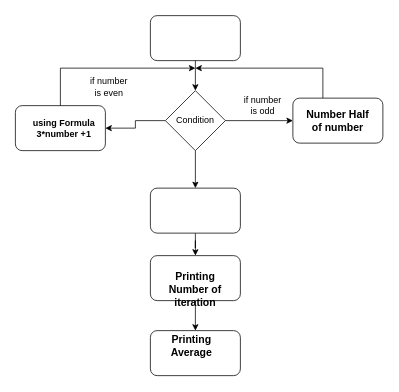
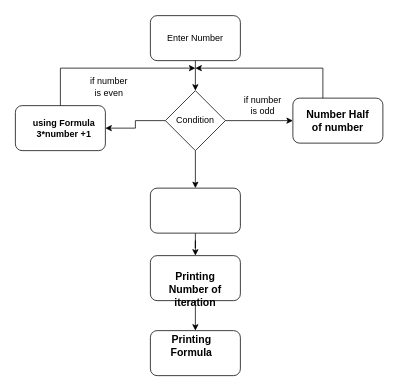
none -> (195, 38)
(192, 345) -> (192, 345)
